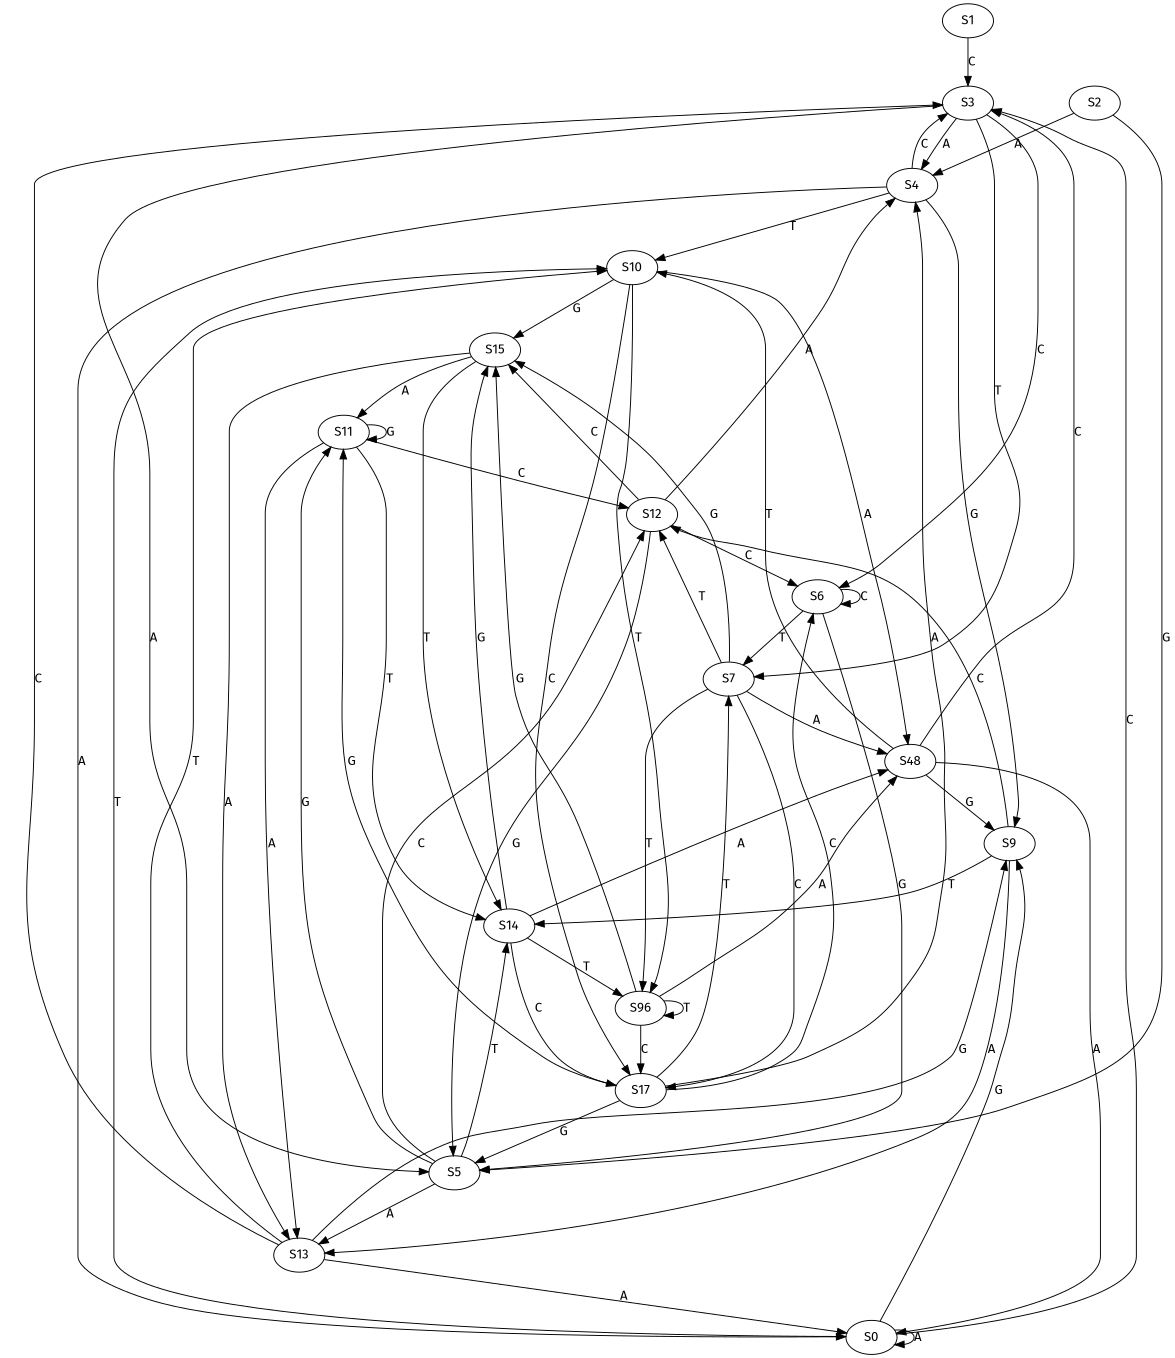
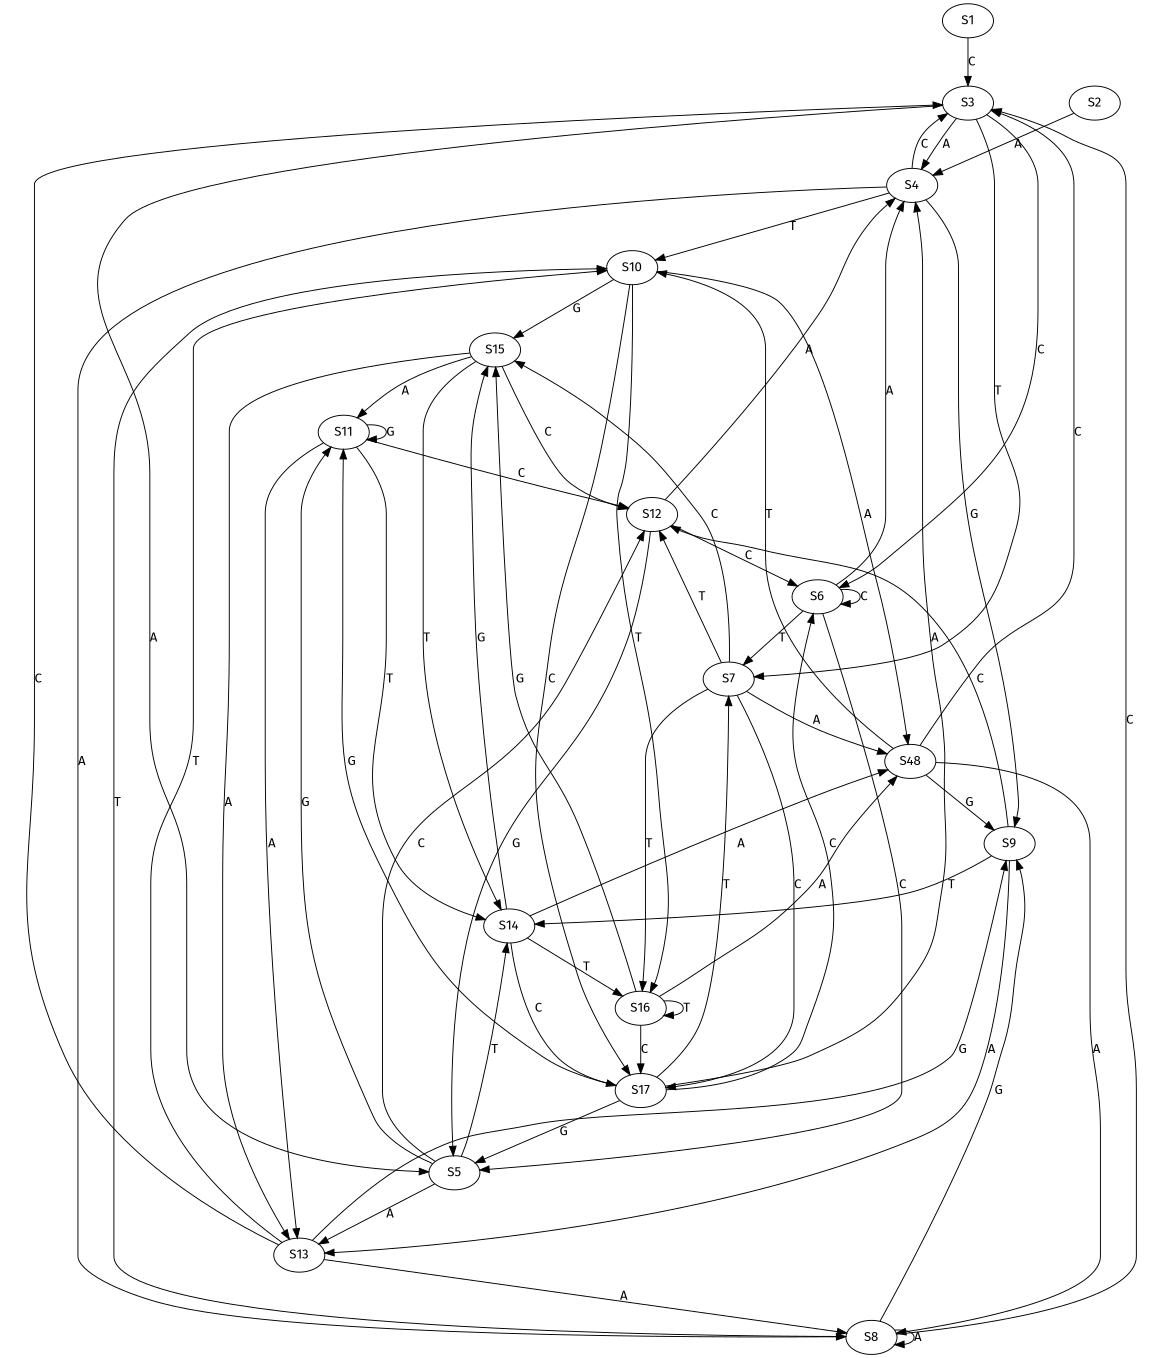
none -> (886, 406)
(577, 436) -> (545, 451)
(714, 515) -> (714, 515)
(903, 885) -> (903, 885)
(1162, 907) -> none
(641, 1008) -> (641, 1008)
(872, 1337) -> (872, 1337)
